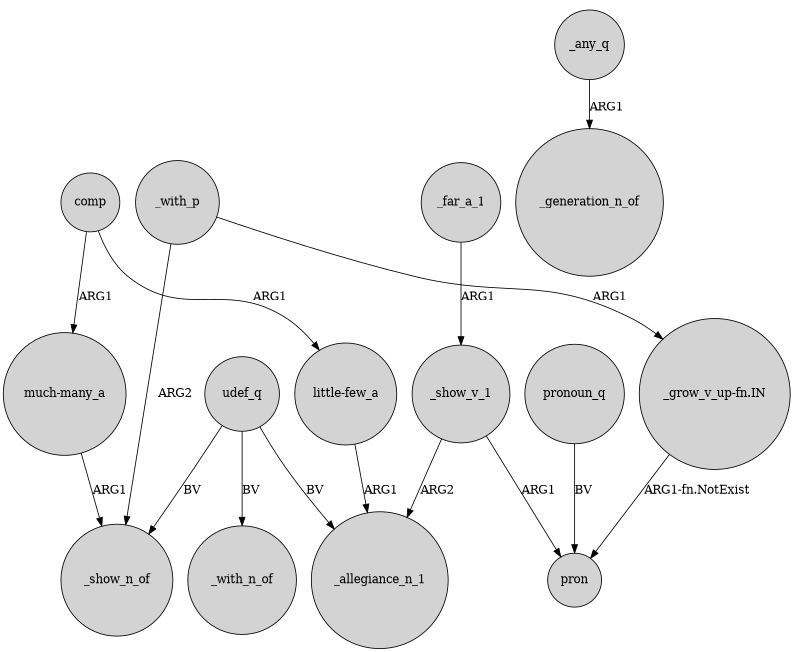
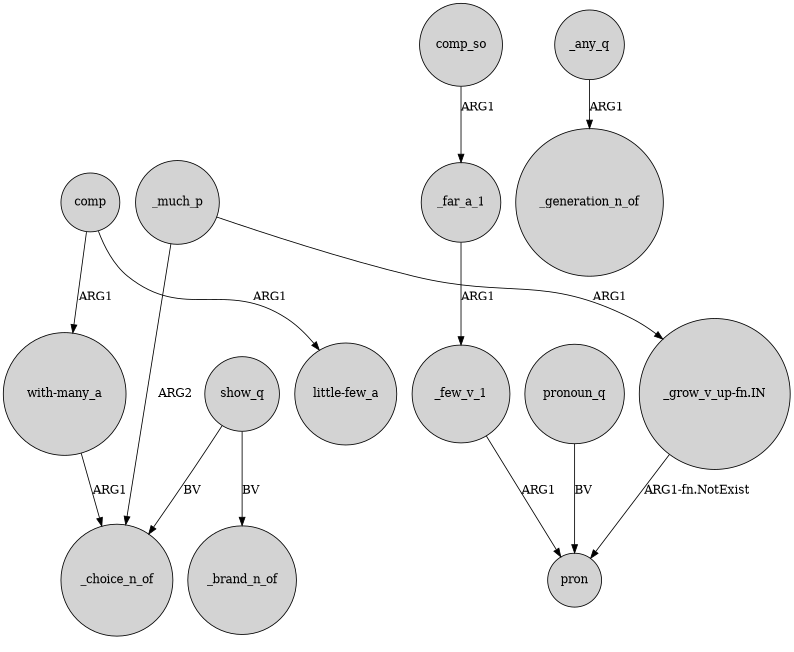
none -> (461, 45)
(177, 202) -> (177, 202)
(65, 394) -> (65, 394)
(242, 394) -> (242, 394)
(461, 394) -> (461, 394)
(117, 580) -> (117, 580)
(242, 580) -> (242, 580)
(380, 580) -> none
